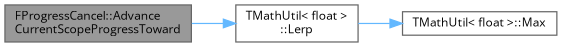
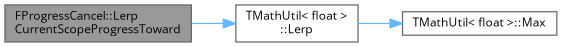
(98, 23) -> (98, 23)
